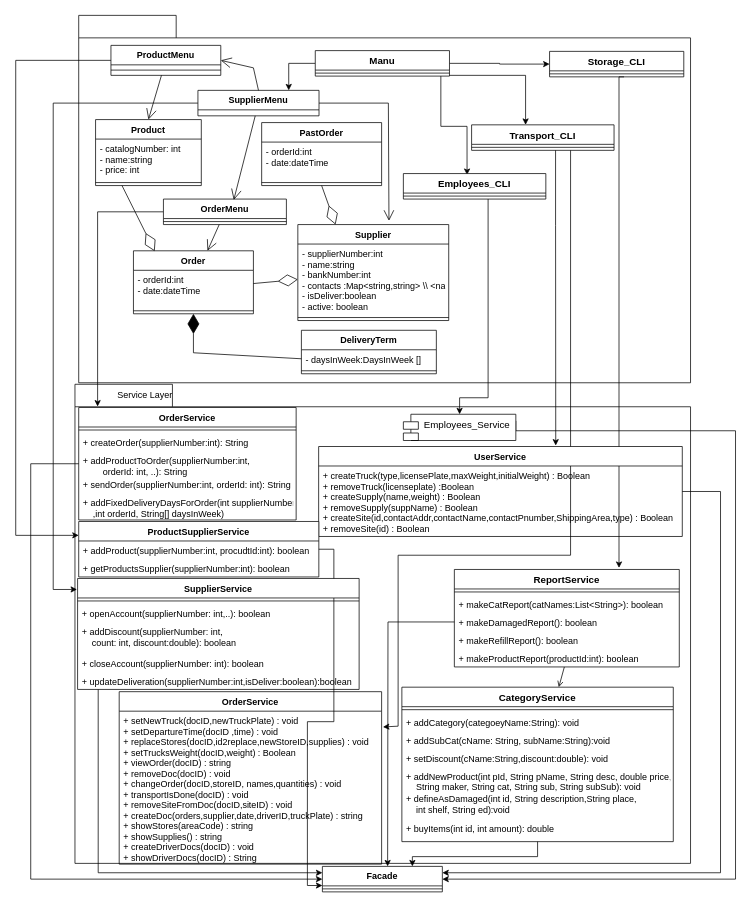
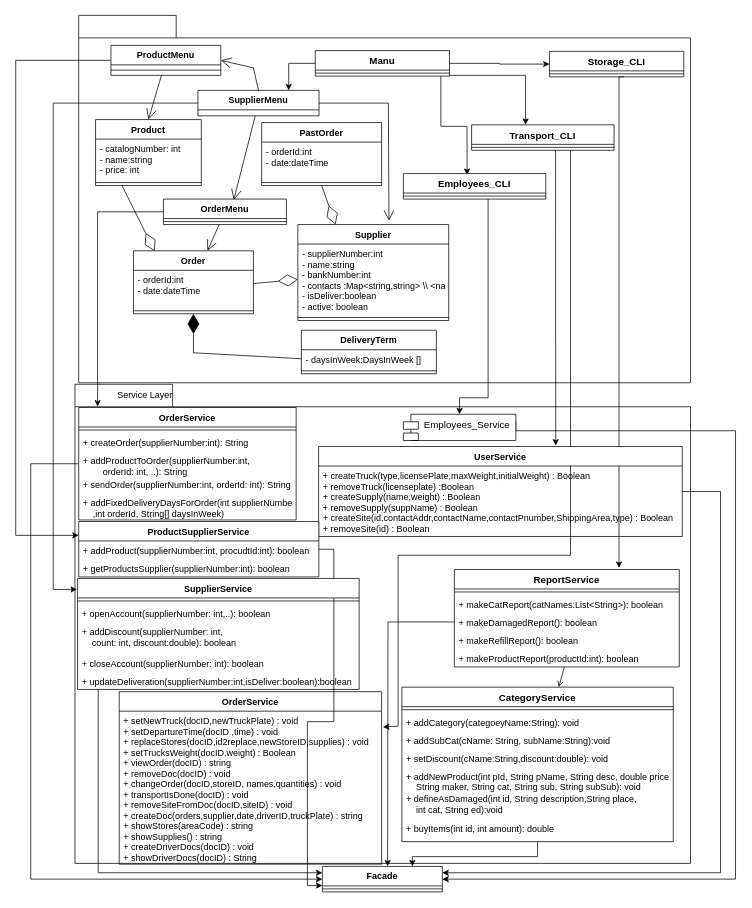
(534, 800) -> (534, 800)
